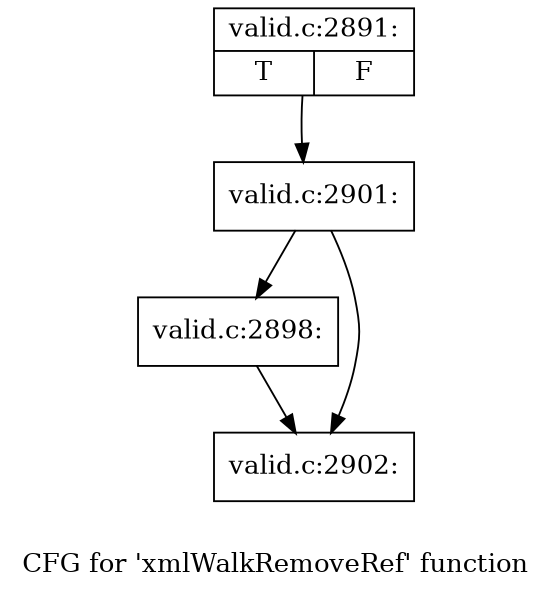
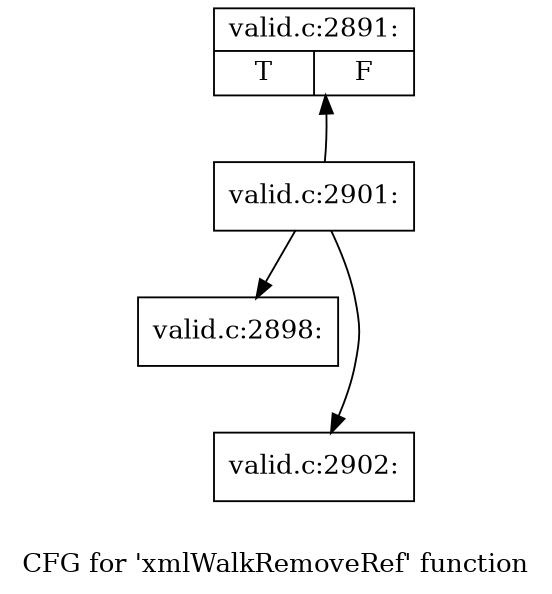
(302, 119) -> (326, 138)
(271, 391) -> none
